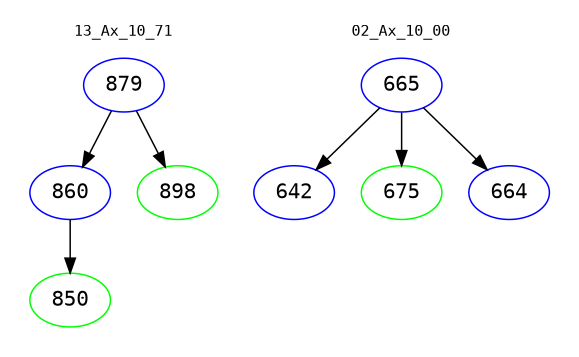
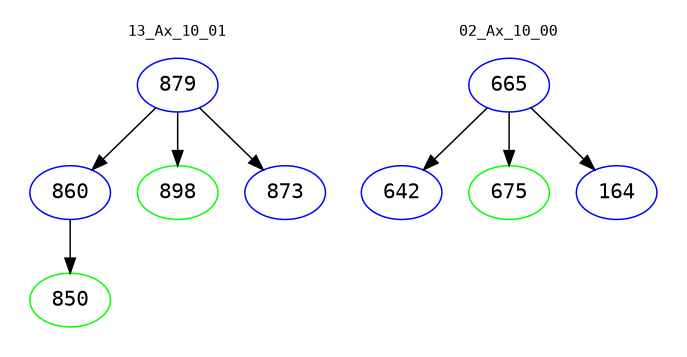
(124, 32) -> (178, 32)
none -> (285, 193)
(509, 193) -> (617, 193)
